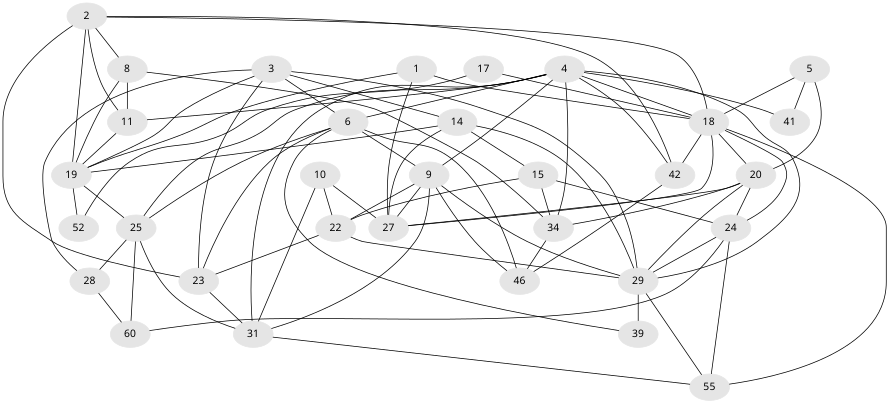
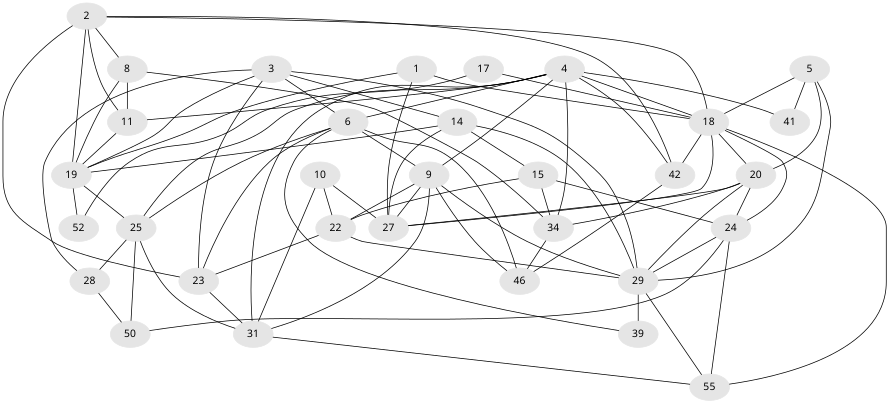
(766, 137) -> (798, 226)
(130, 334) -> (130, 334)
